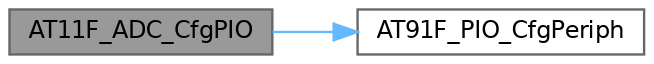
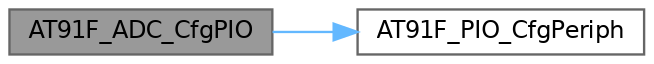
(141, 32) -> (141, 32)
